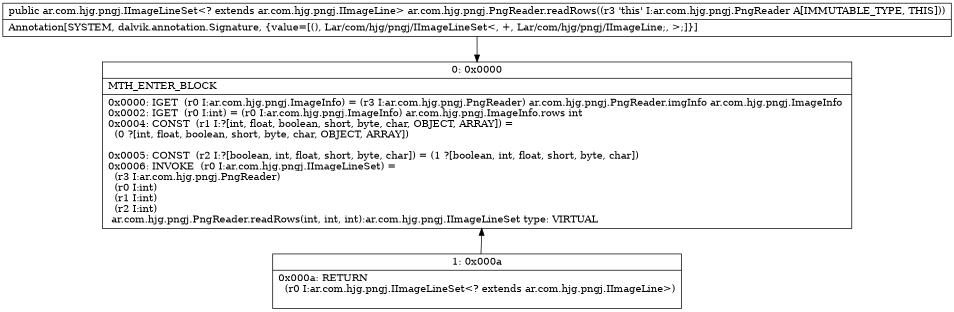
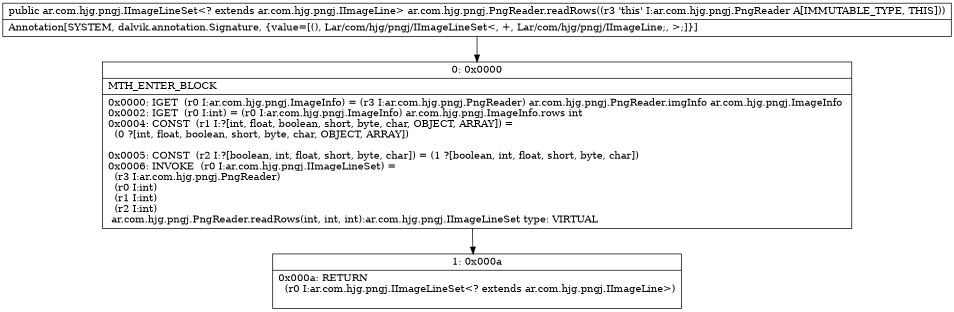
(481, 245) -> (473, 238)
